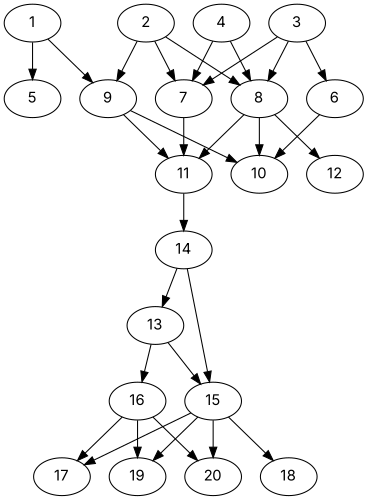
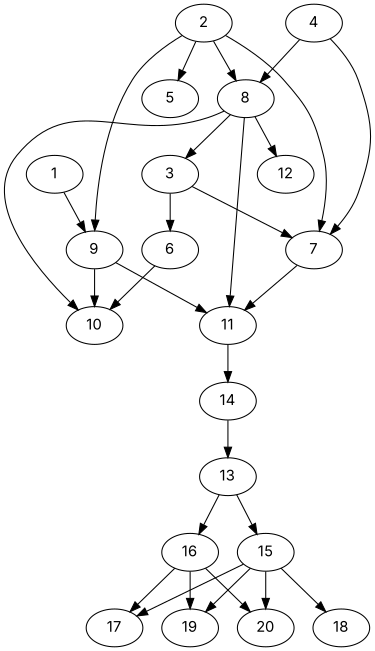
(33, 56) -> (189, 56)
(281, 56) -> (212, 133)
(197, 320) -> none
